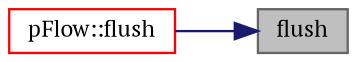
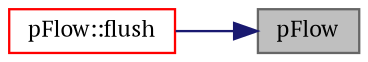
(303, 31) -> (309, 31)
